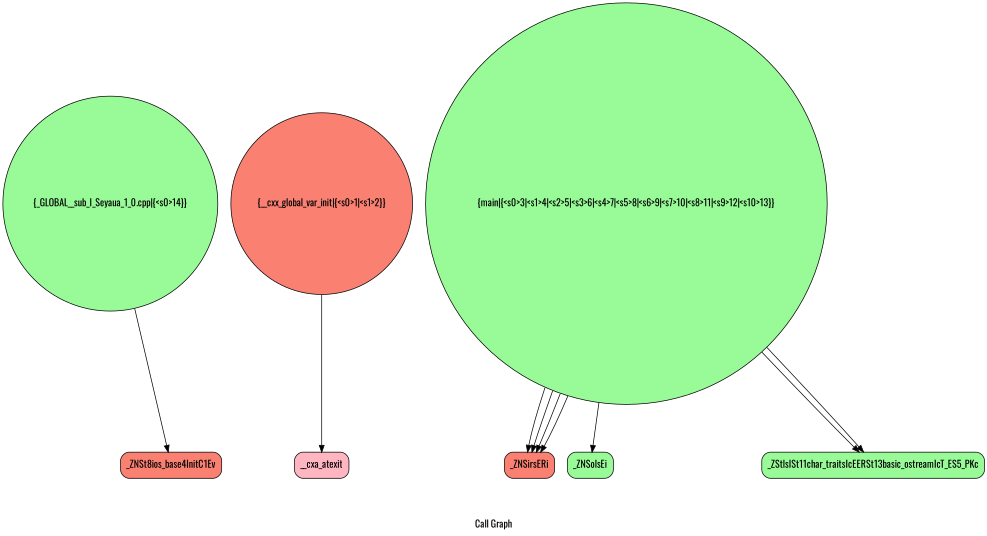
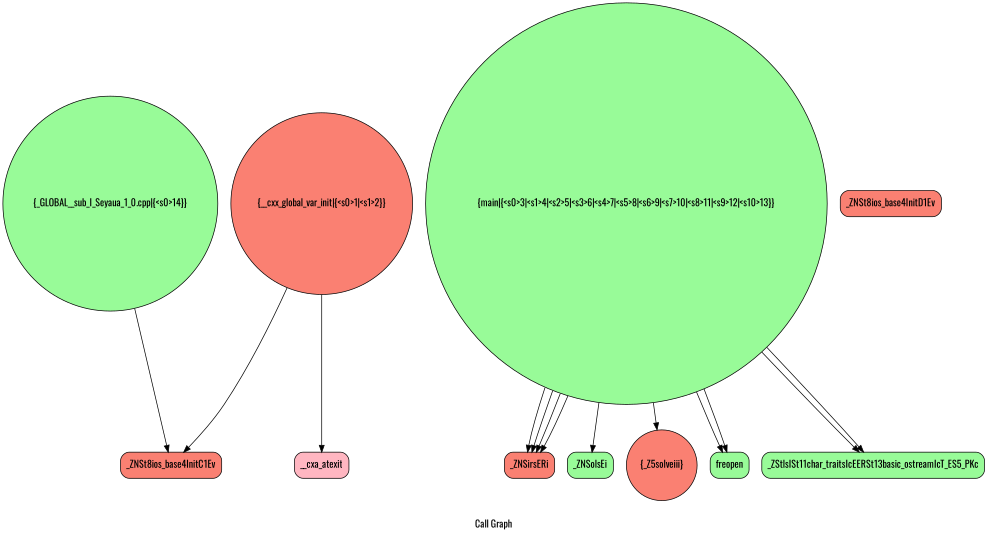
none -> (891, 204)
none -> (244, 372)
none -> (662, 465)
none -> (730, 465)
